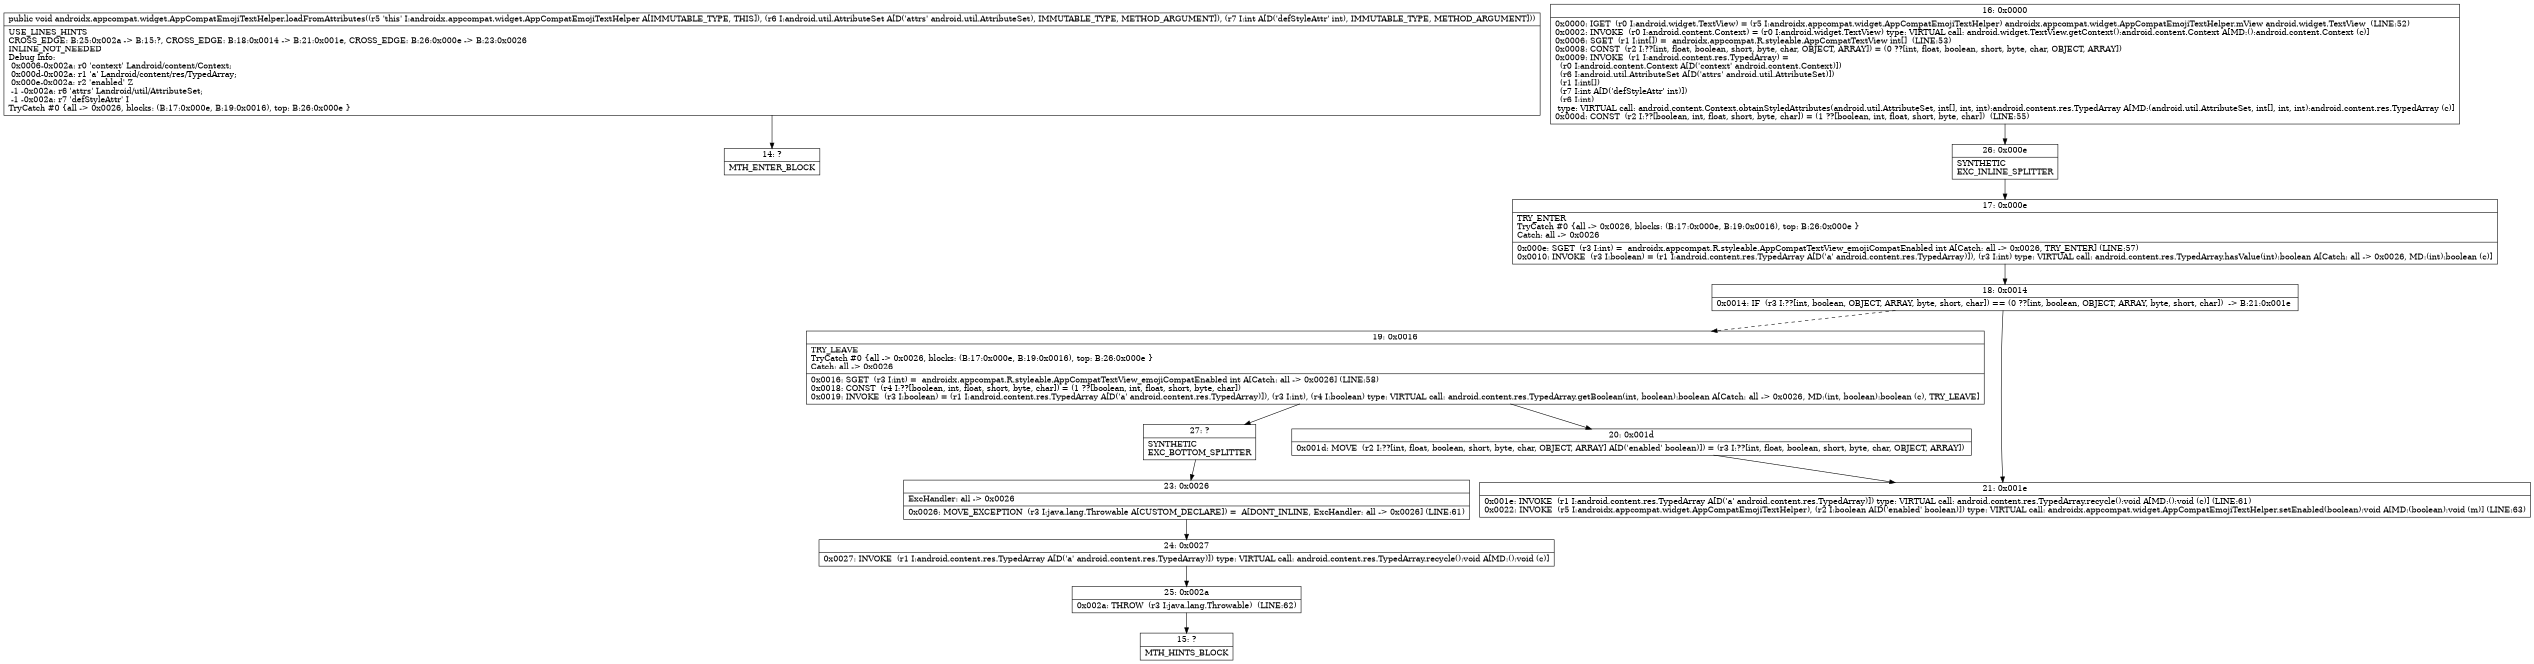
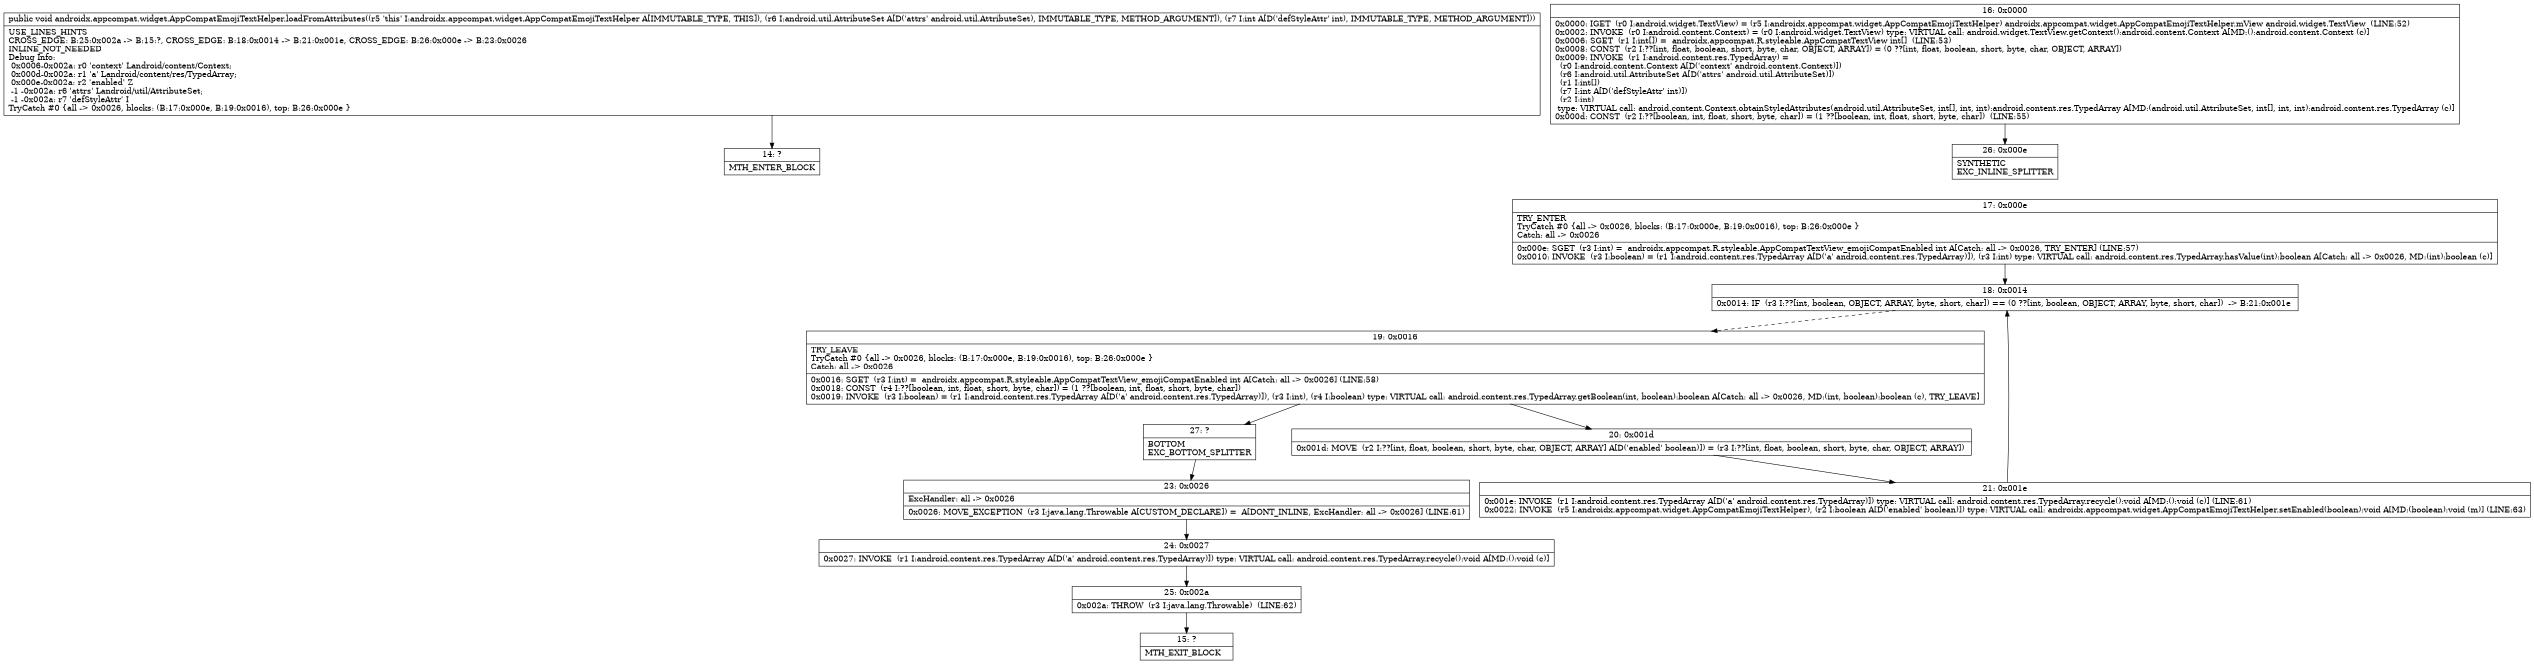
(1575, 100) -> (1575, 100)
(2005, 186) -> none
(2001, 394) -> (2009, 399)
(1173, 444) -> (1167, 444)
(1187, 653) -> (1183, 653)
